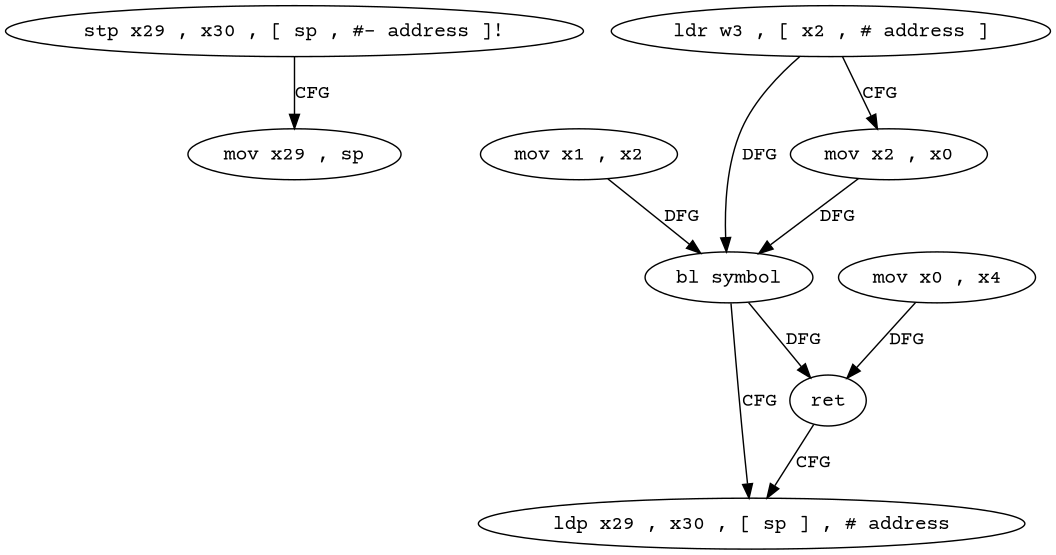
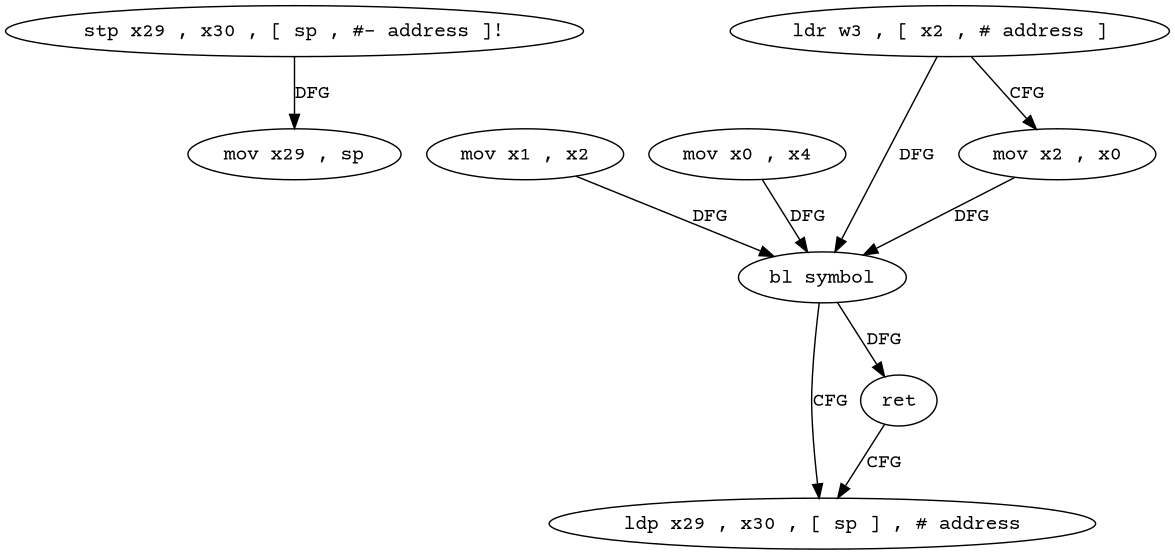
(312, 93) -> (312, 93)
(886, 335) -> (781, 210)
